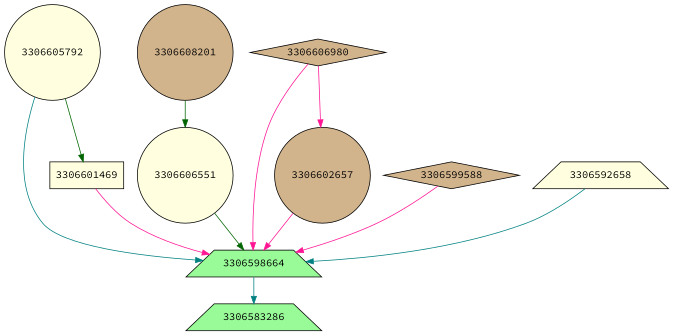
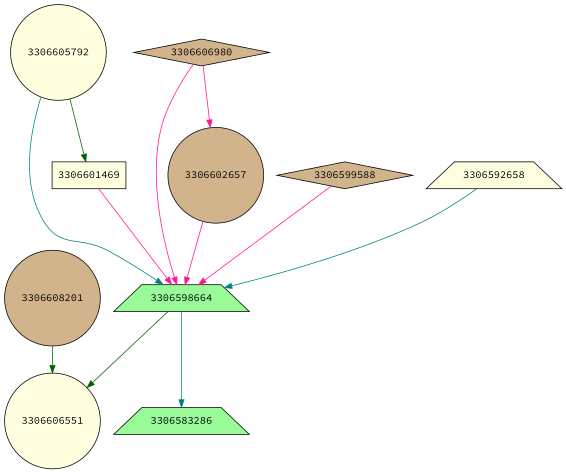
(227, 229) -> (130, 347)
